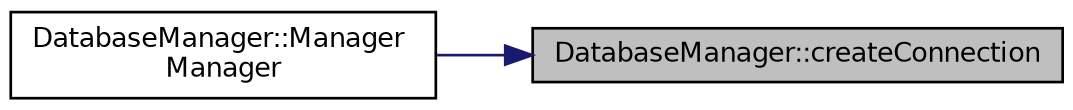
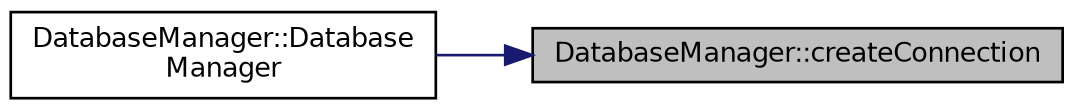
(223, 55) -> (223, 55)
